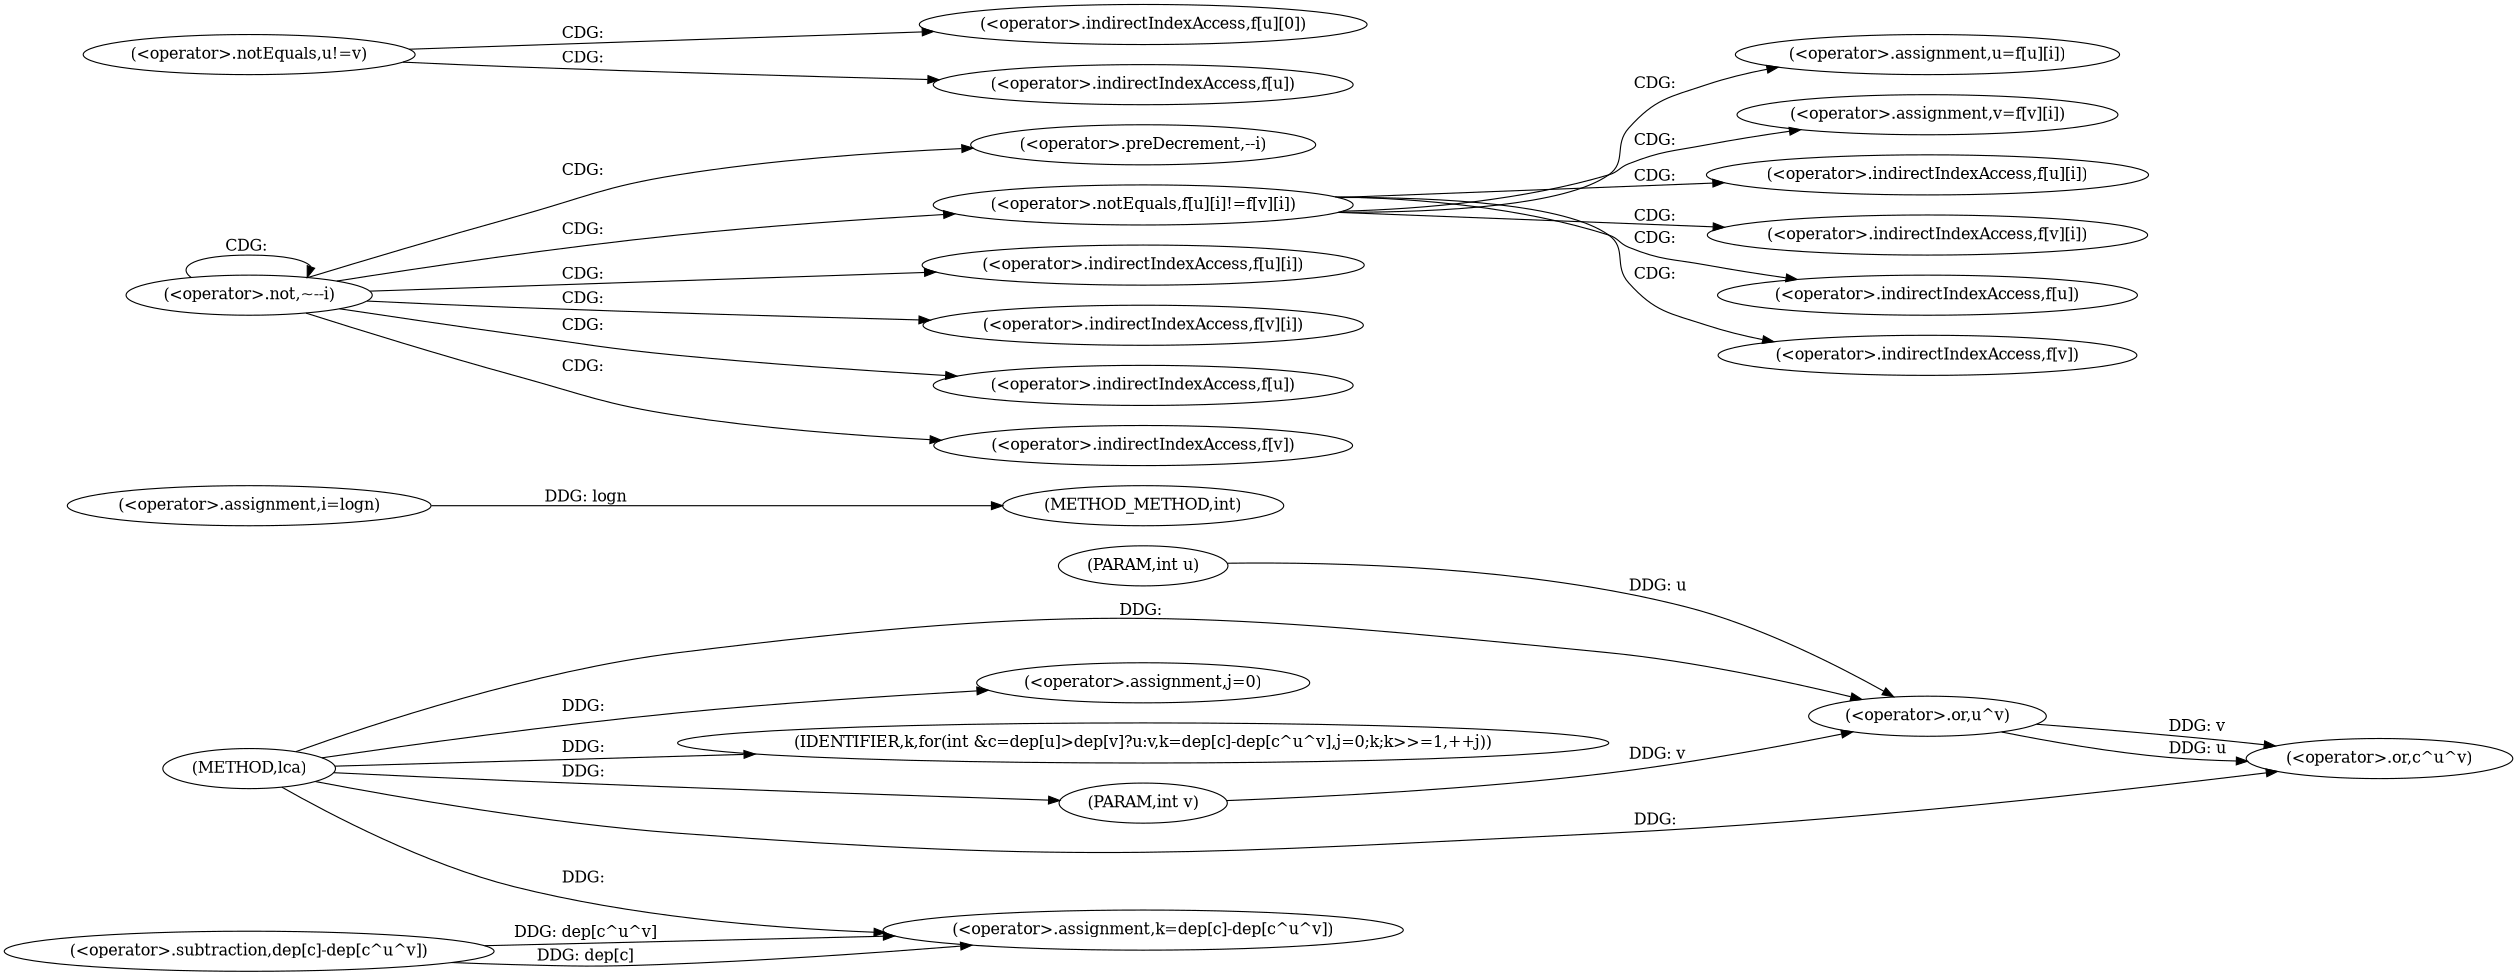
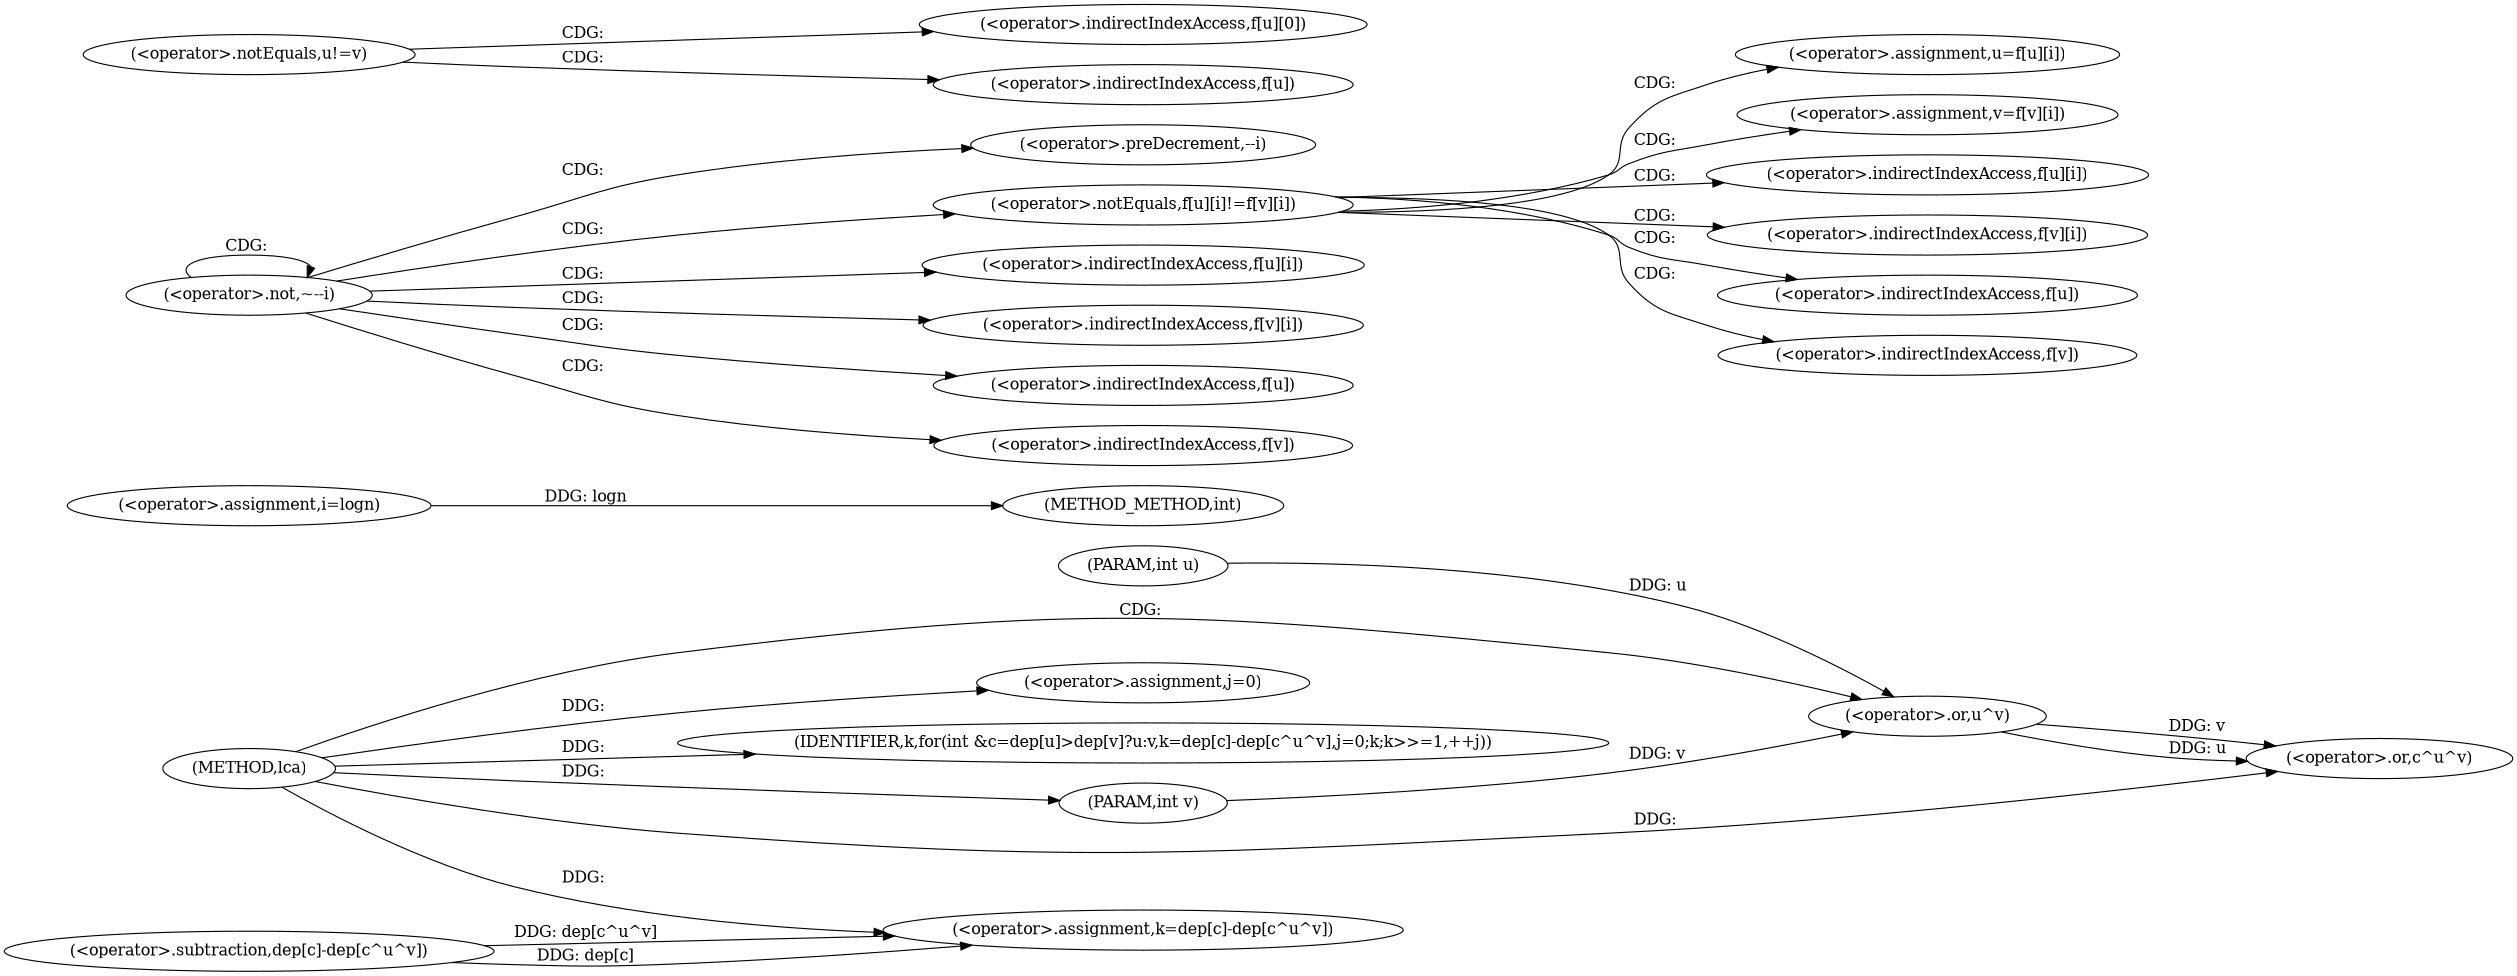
(1143, 611) -> (1143, 611)
